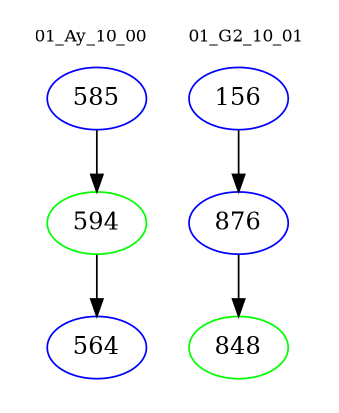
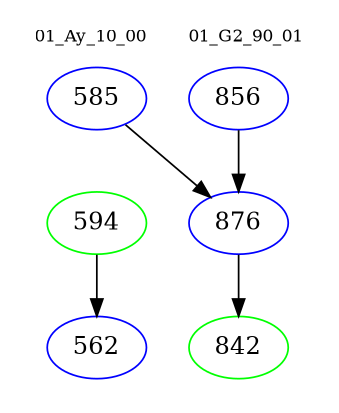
(246, 37) -> (246, 37)
(239, 99) -> (239, 99)
(97, 152) -> (149, 145)
(97, 348) -> (97, 348)
(239, 348) -> (239, 348)
